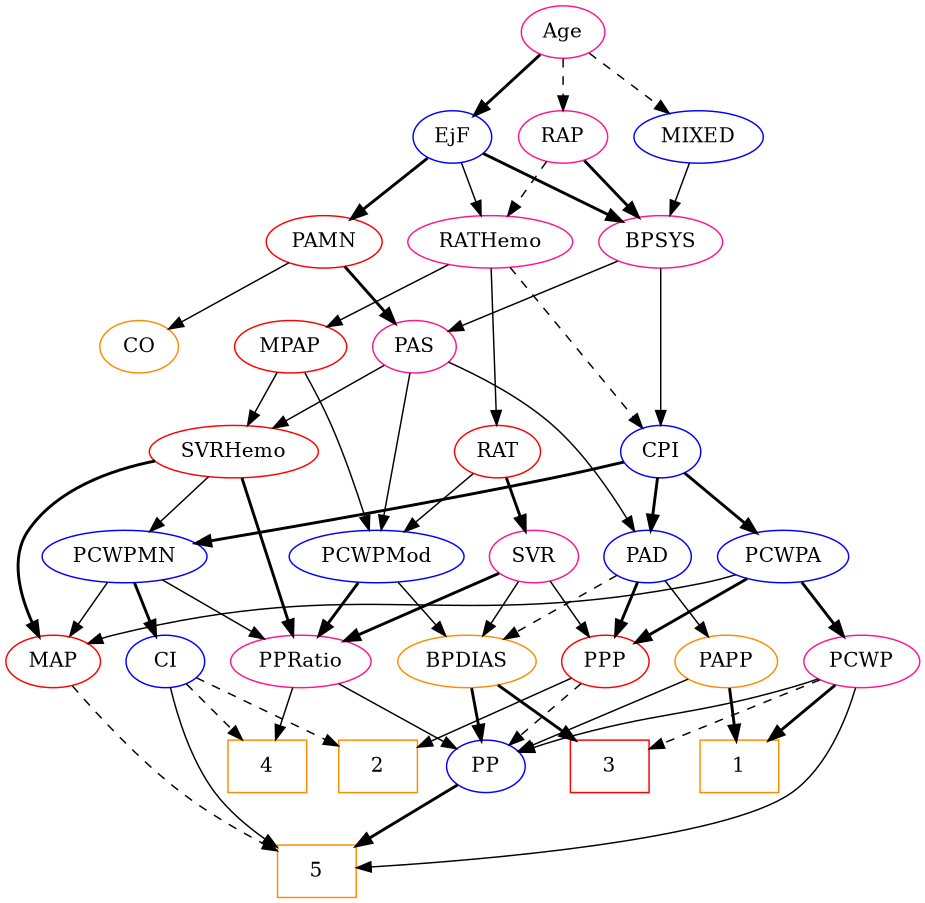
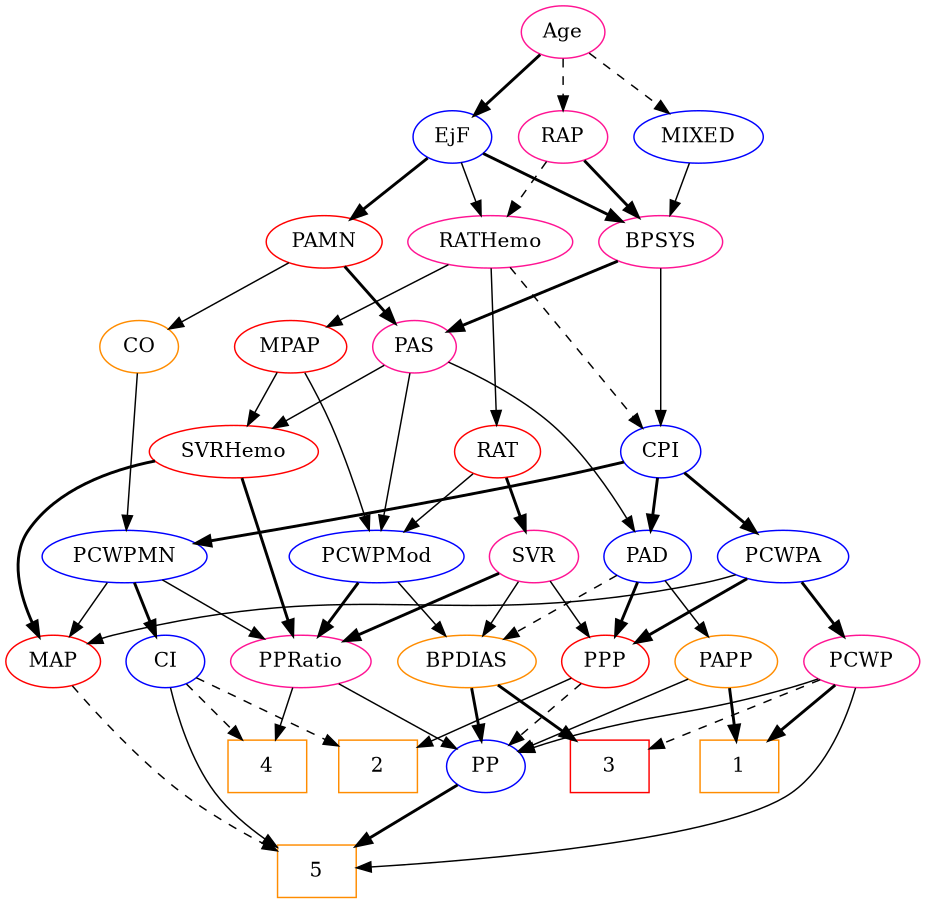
(544, 292) -> (544, 292)
(185, 499) -> (132, 444)
